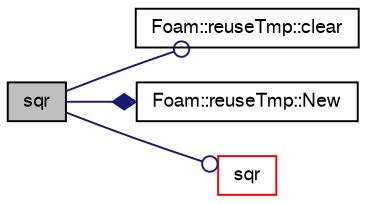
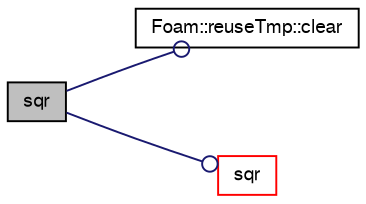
(247, 102) -> none
